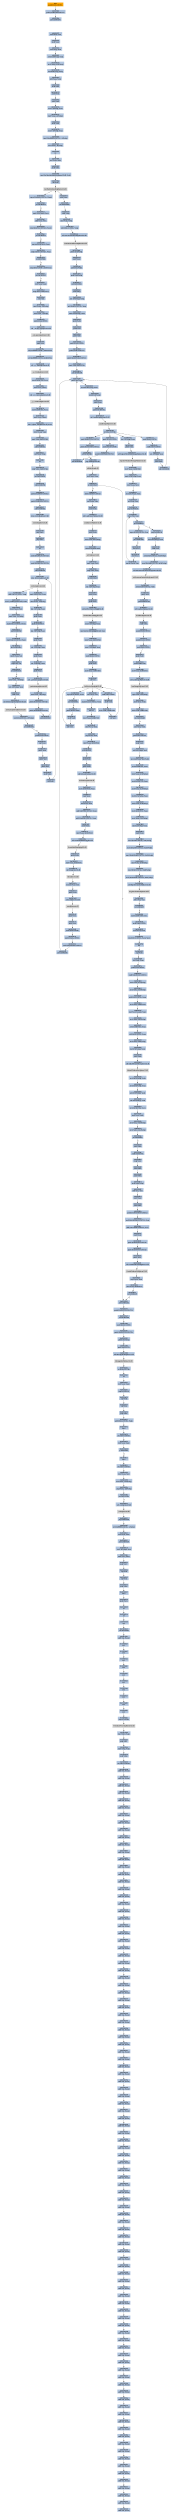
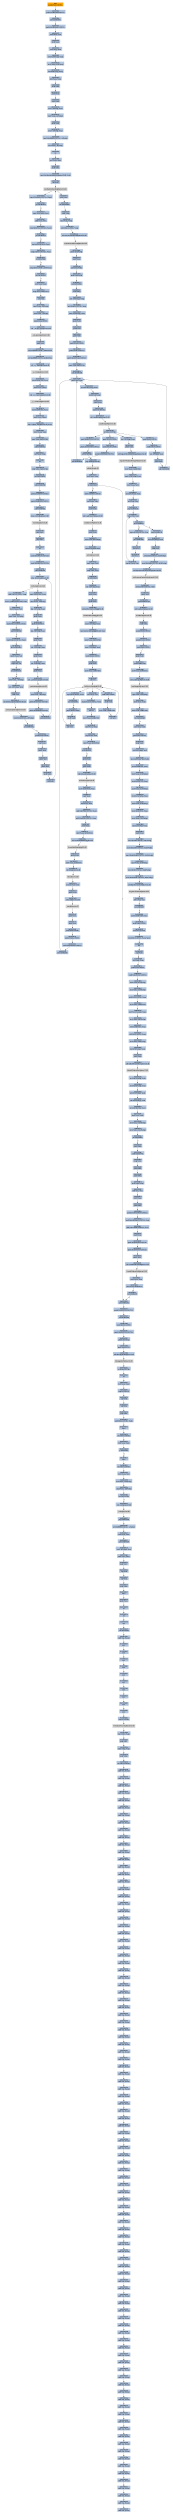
none -> (55, 27)
